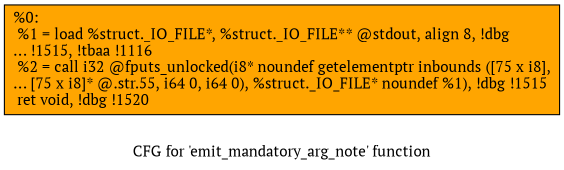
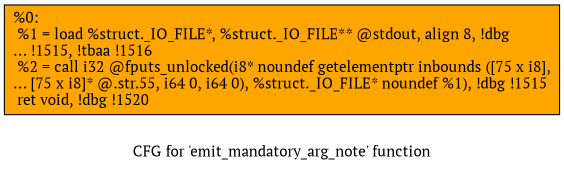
(83, 51) -> (83, 51)
